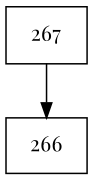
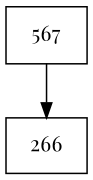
(47, 35) -> (47, 35)
